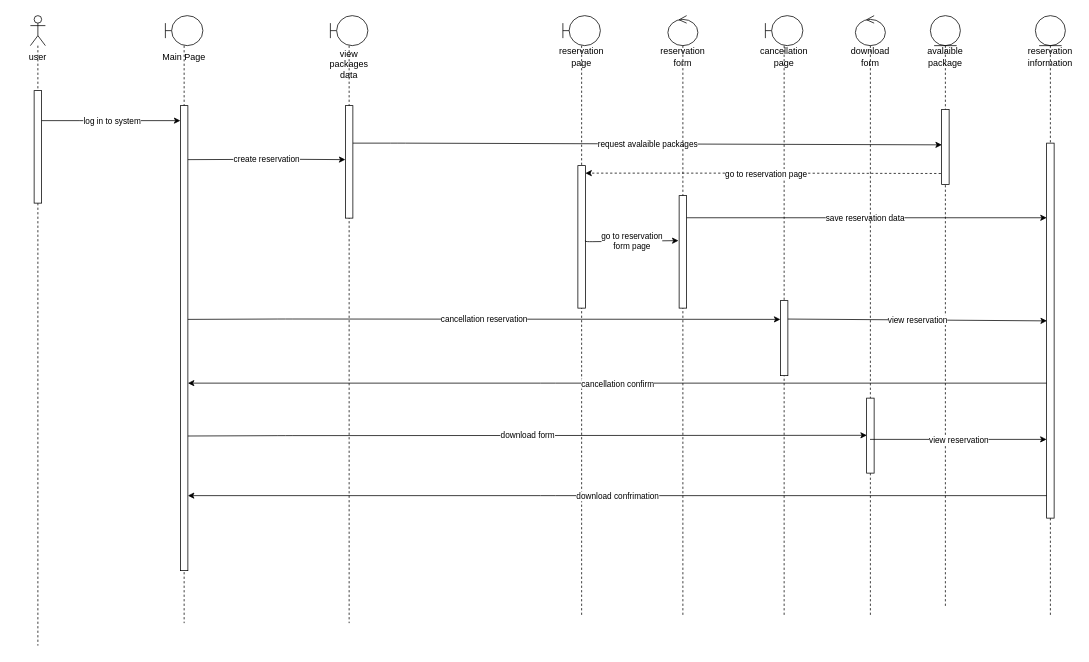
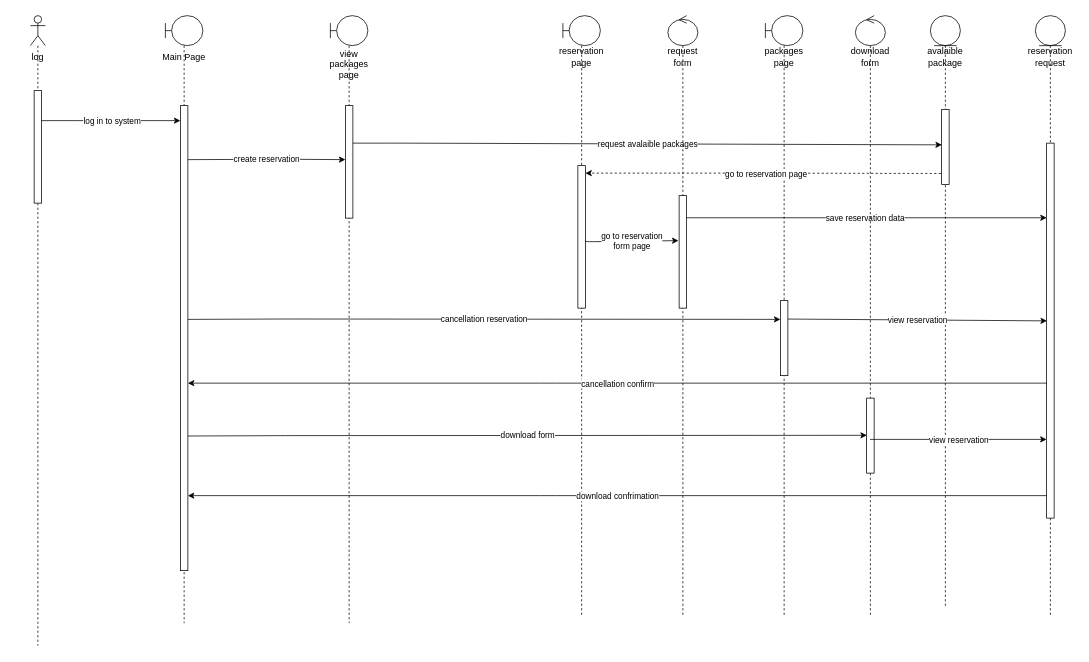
(38, 57) -> (38, 57)
(683, 57) -> (683, 57)
(784, 57) -> (784, 57)
(1050, 57) -> (1050, 57)
(349, 64) -> (349, 64)
